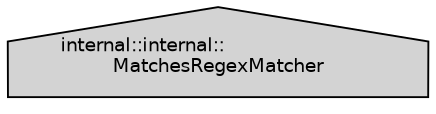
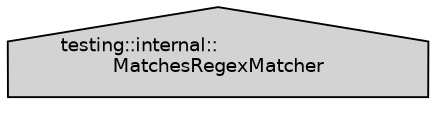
(218, 57) -> (218, 57)
